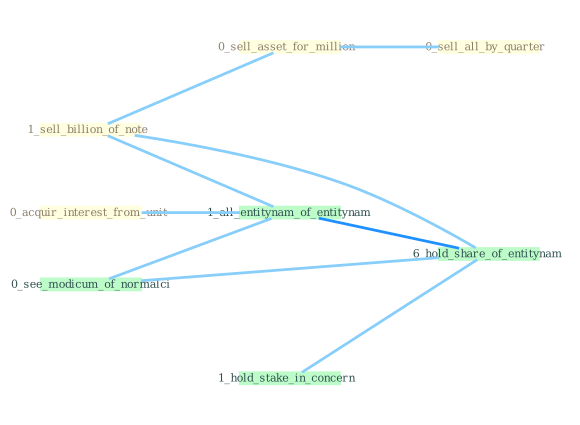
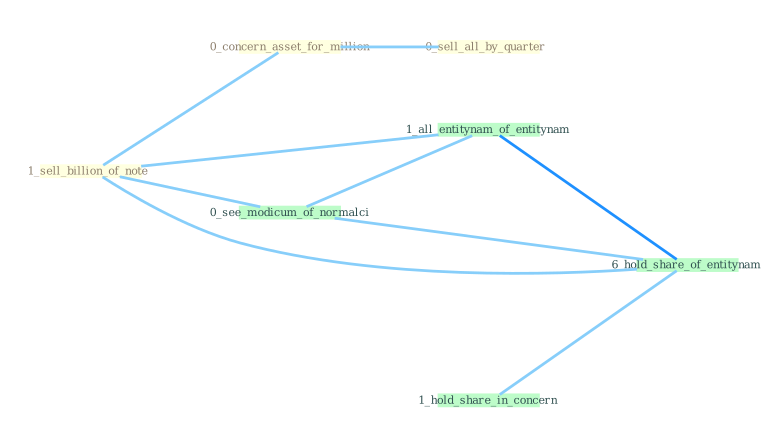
(290, 47) -> (290, 47)
none -> (190, 192)
(91, 213) -> none
(290, 378) -> (489, 400)
